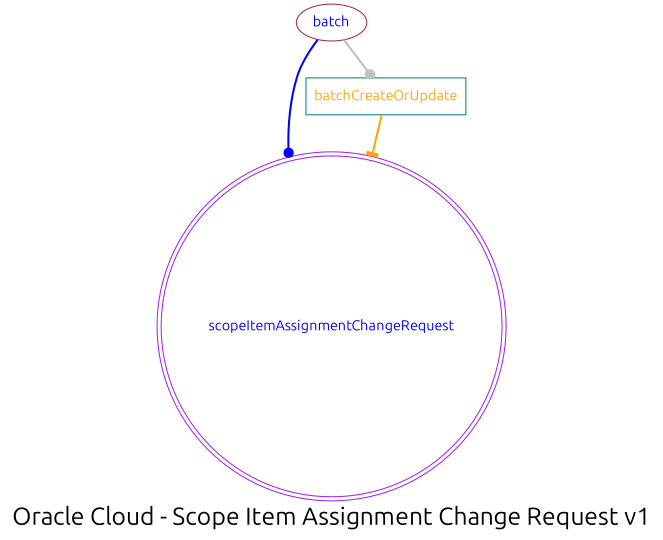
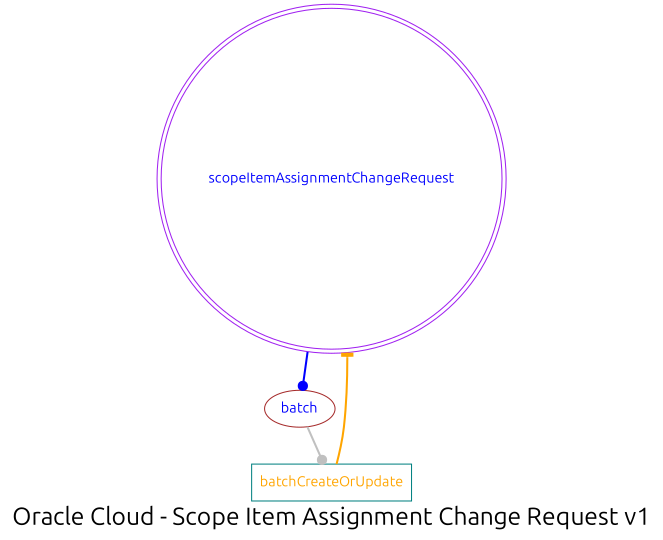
(293, 91) -> (306, 367)
